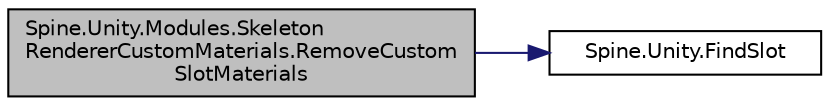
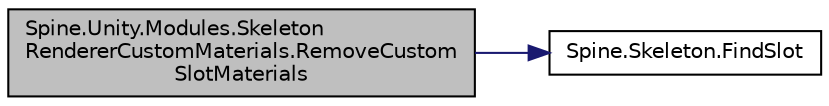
(685, 53) -> (685, 53)
